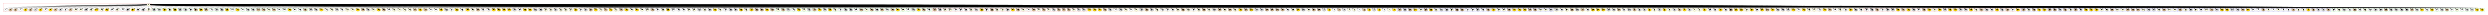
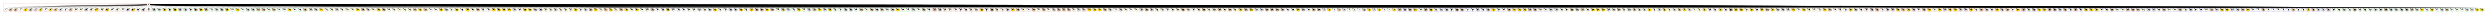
(919, 10) -> (919, 10)
